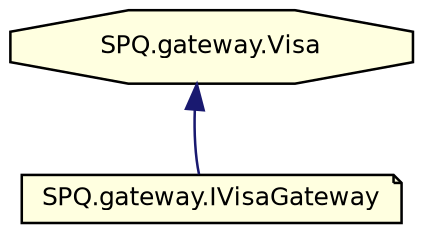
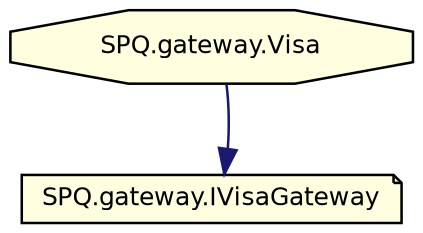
(195, 142) -> (229, 117)
